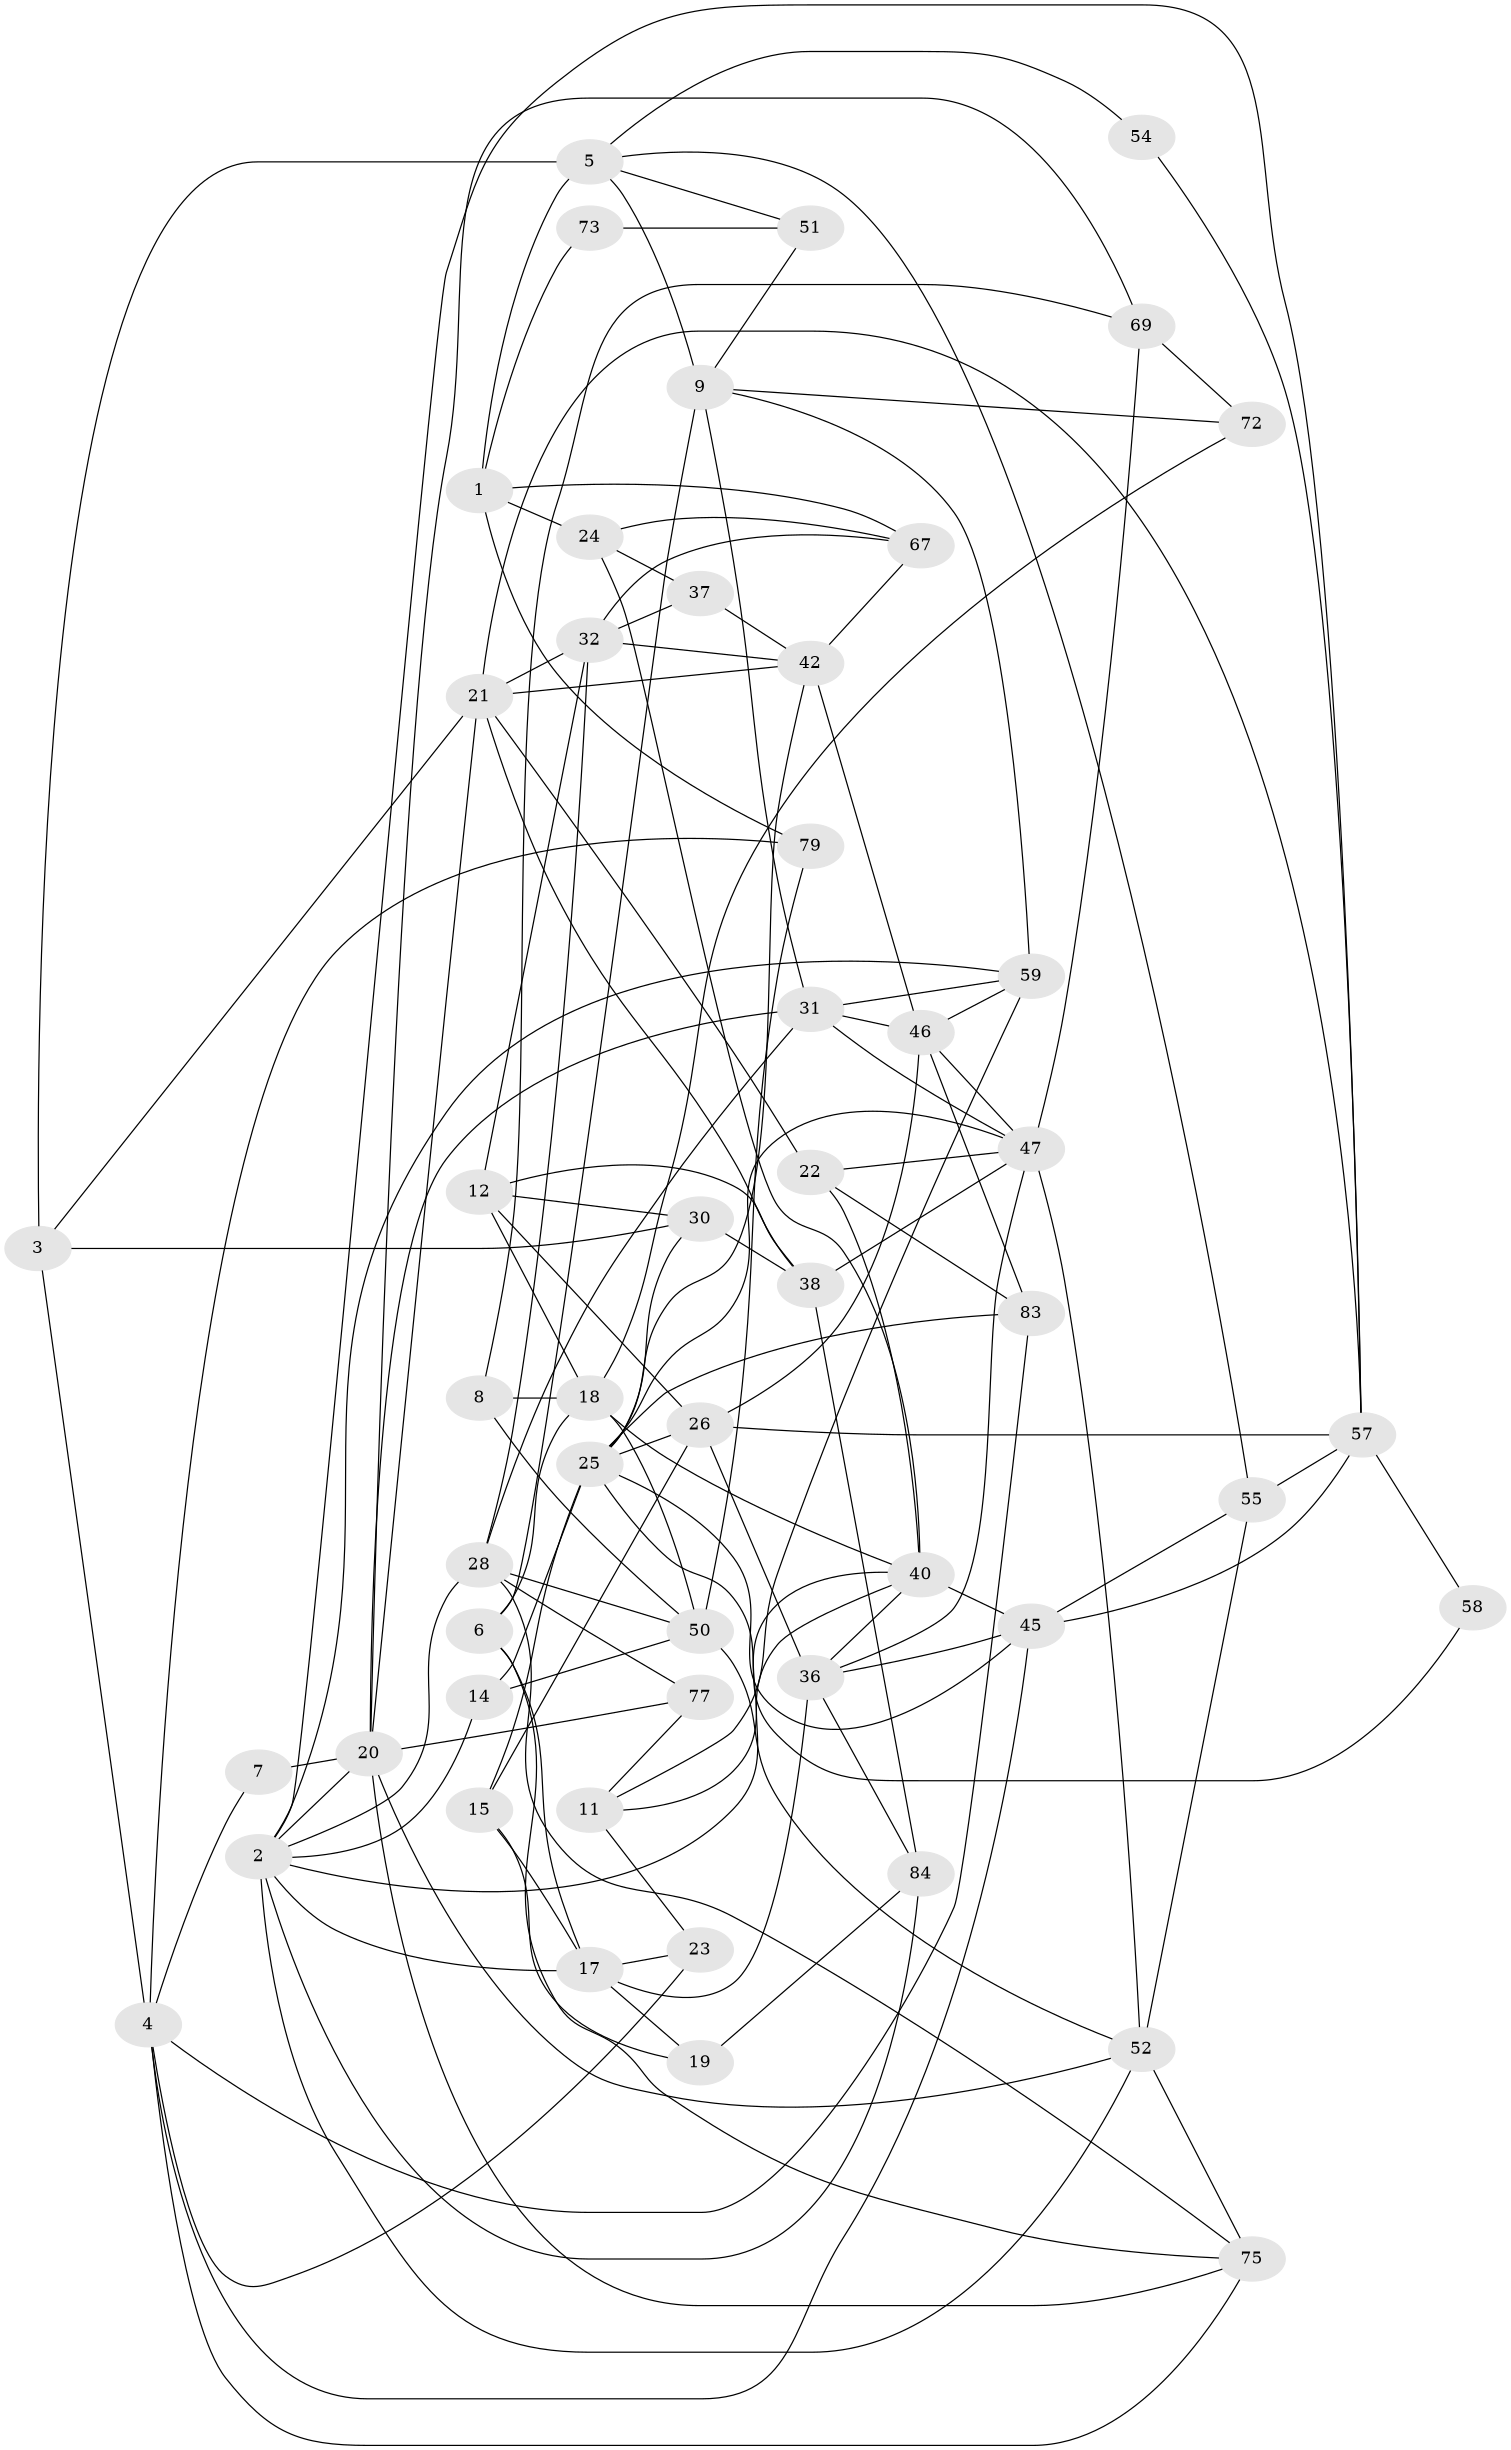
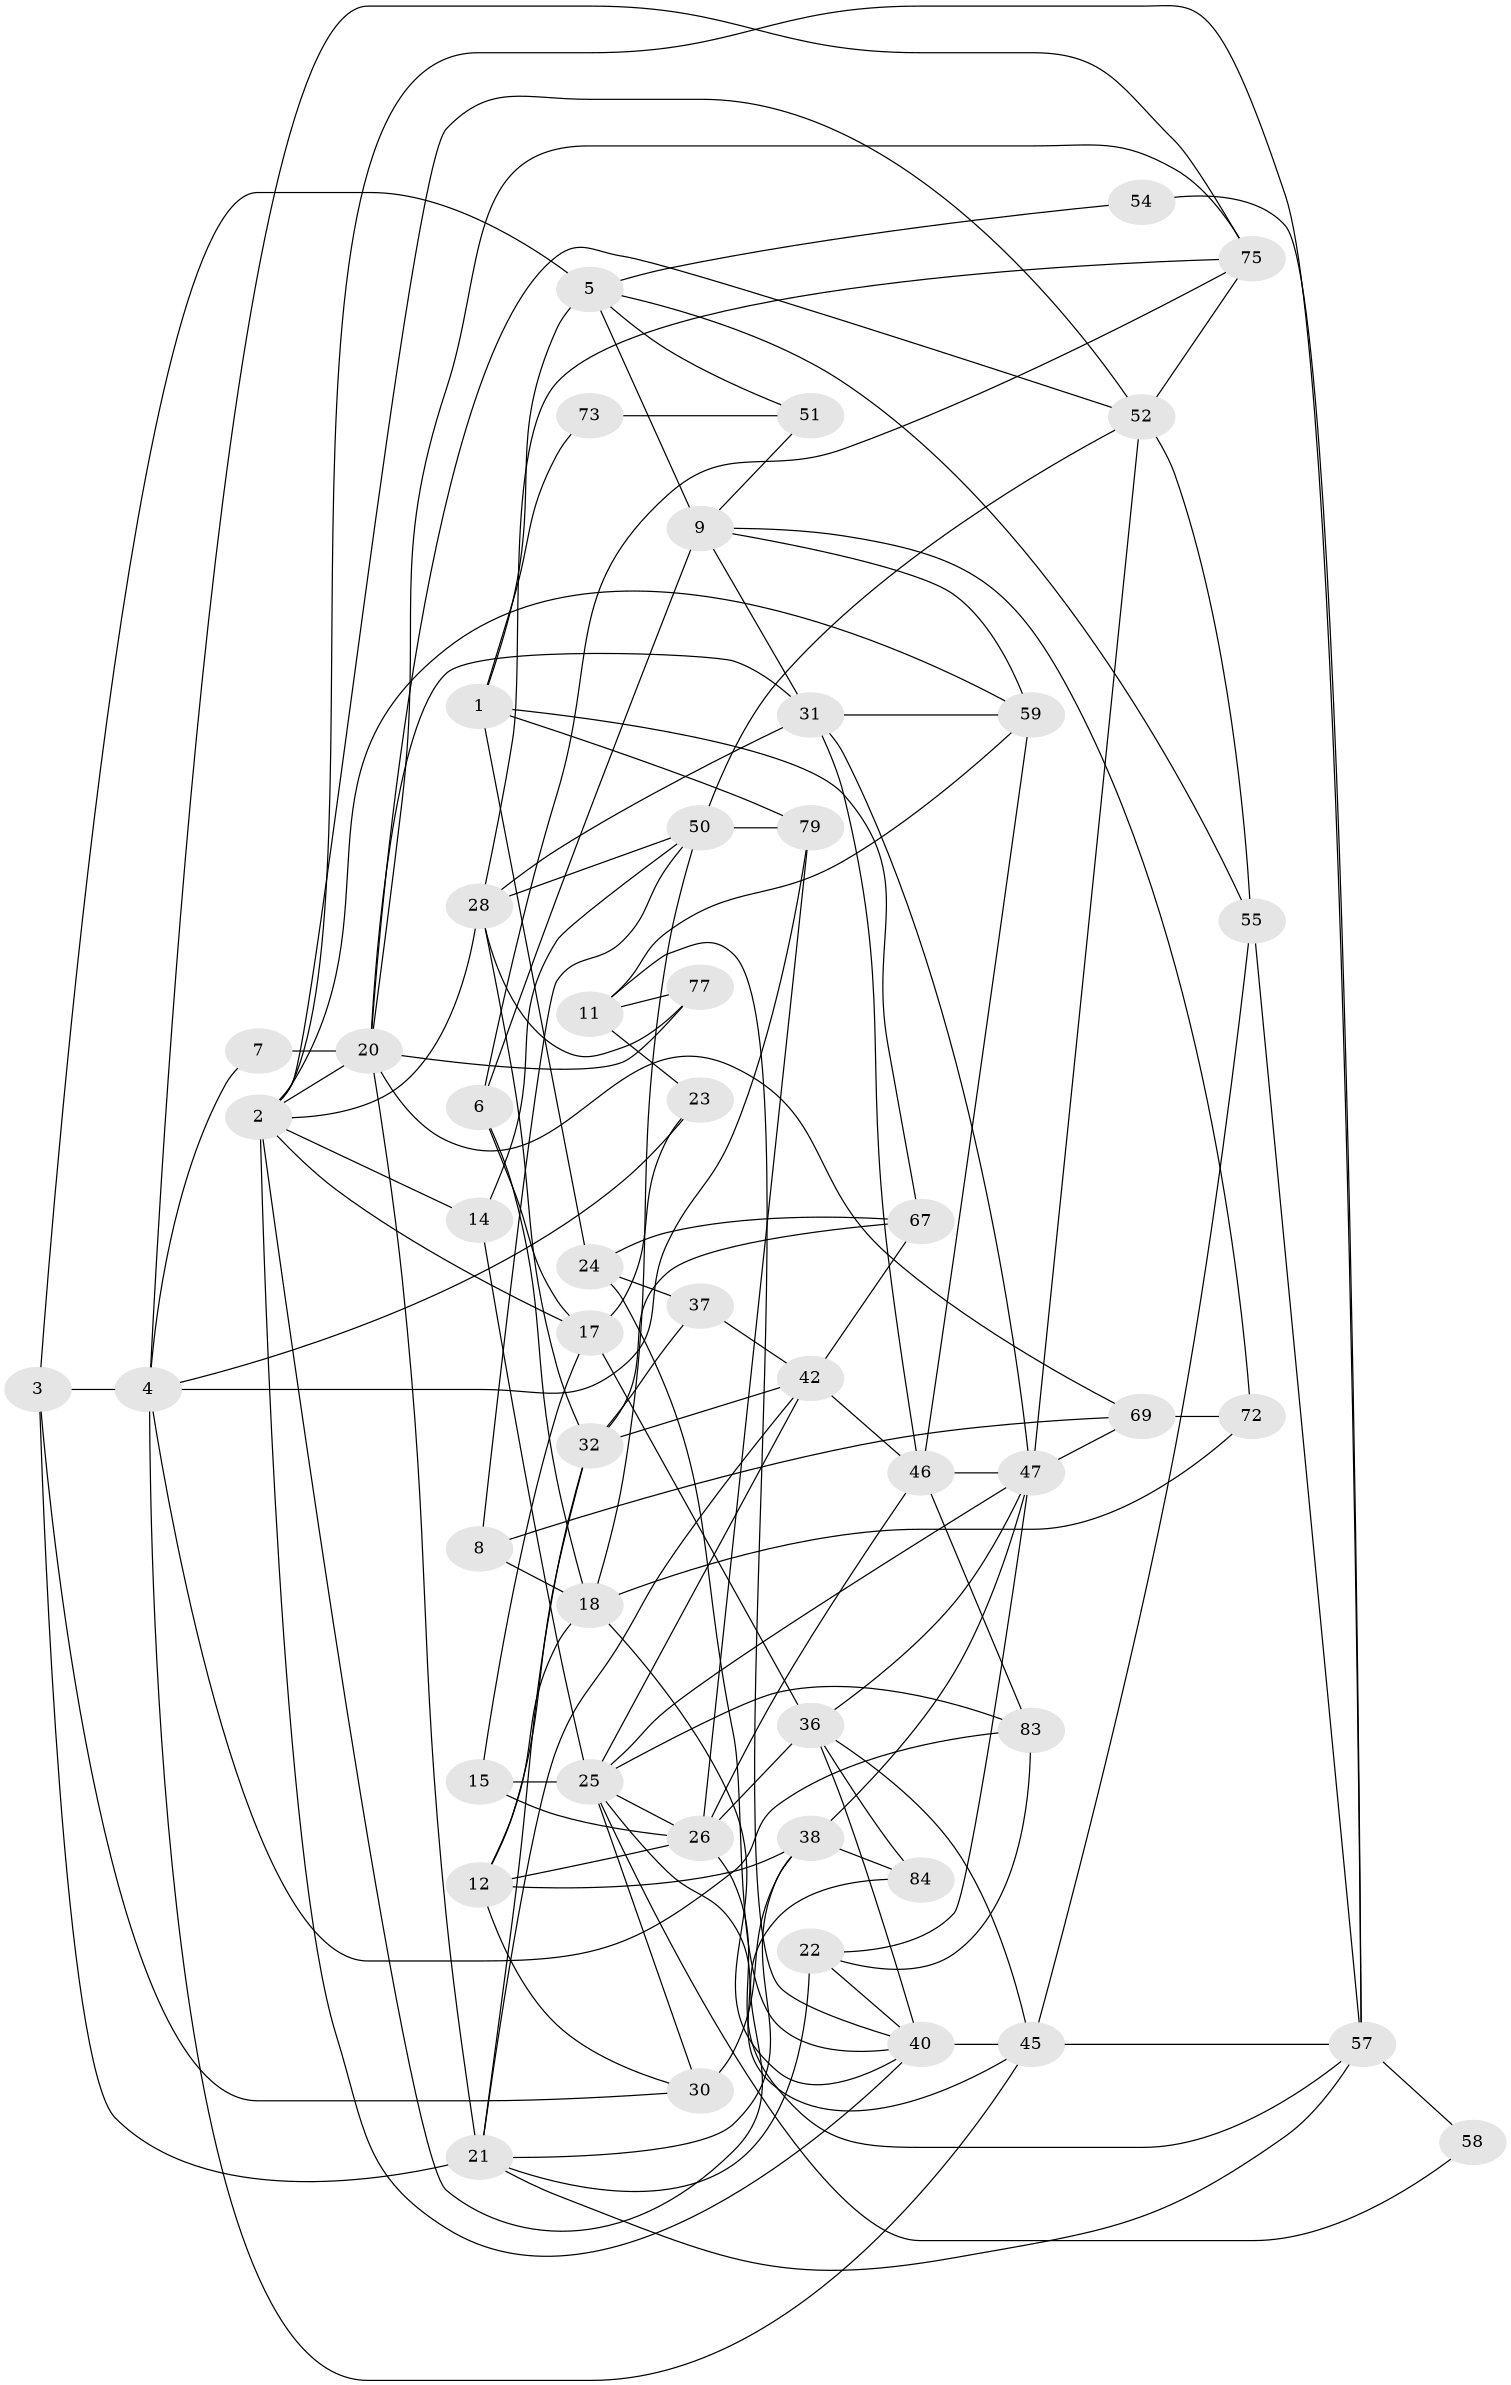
none -> (755, 1333)
(700, 2063) -> none
